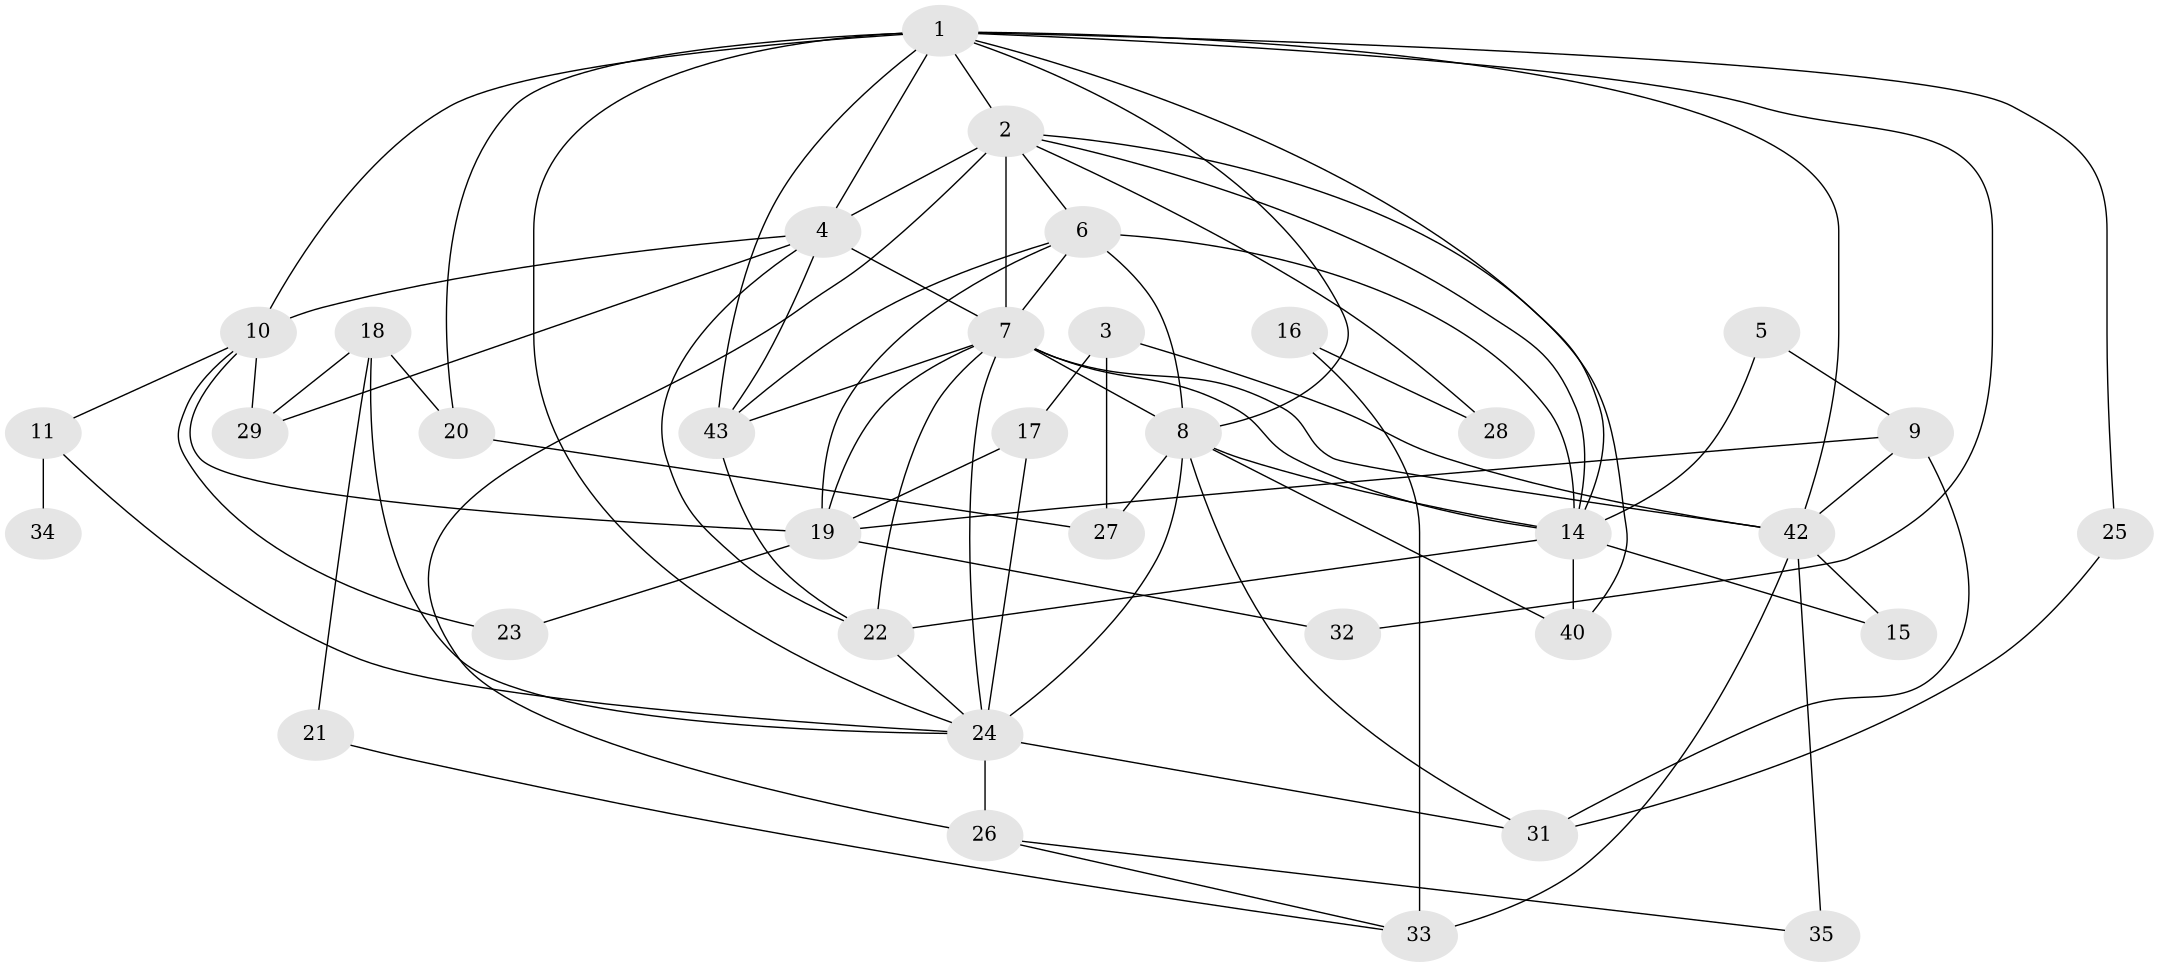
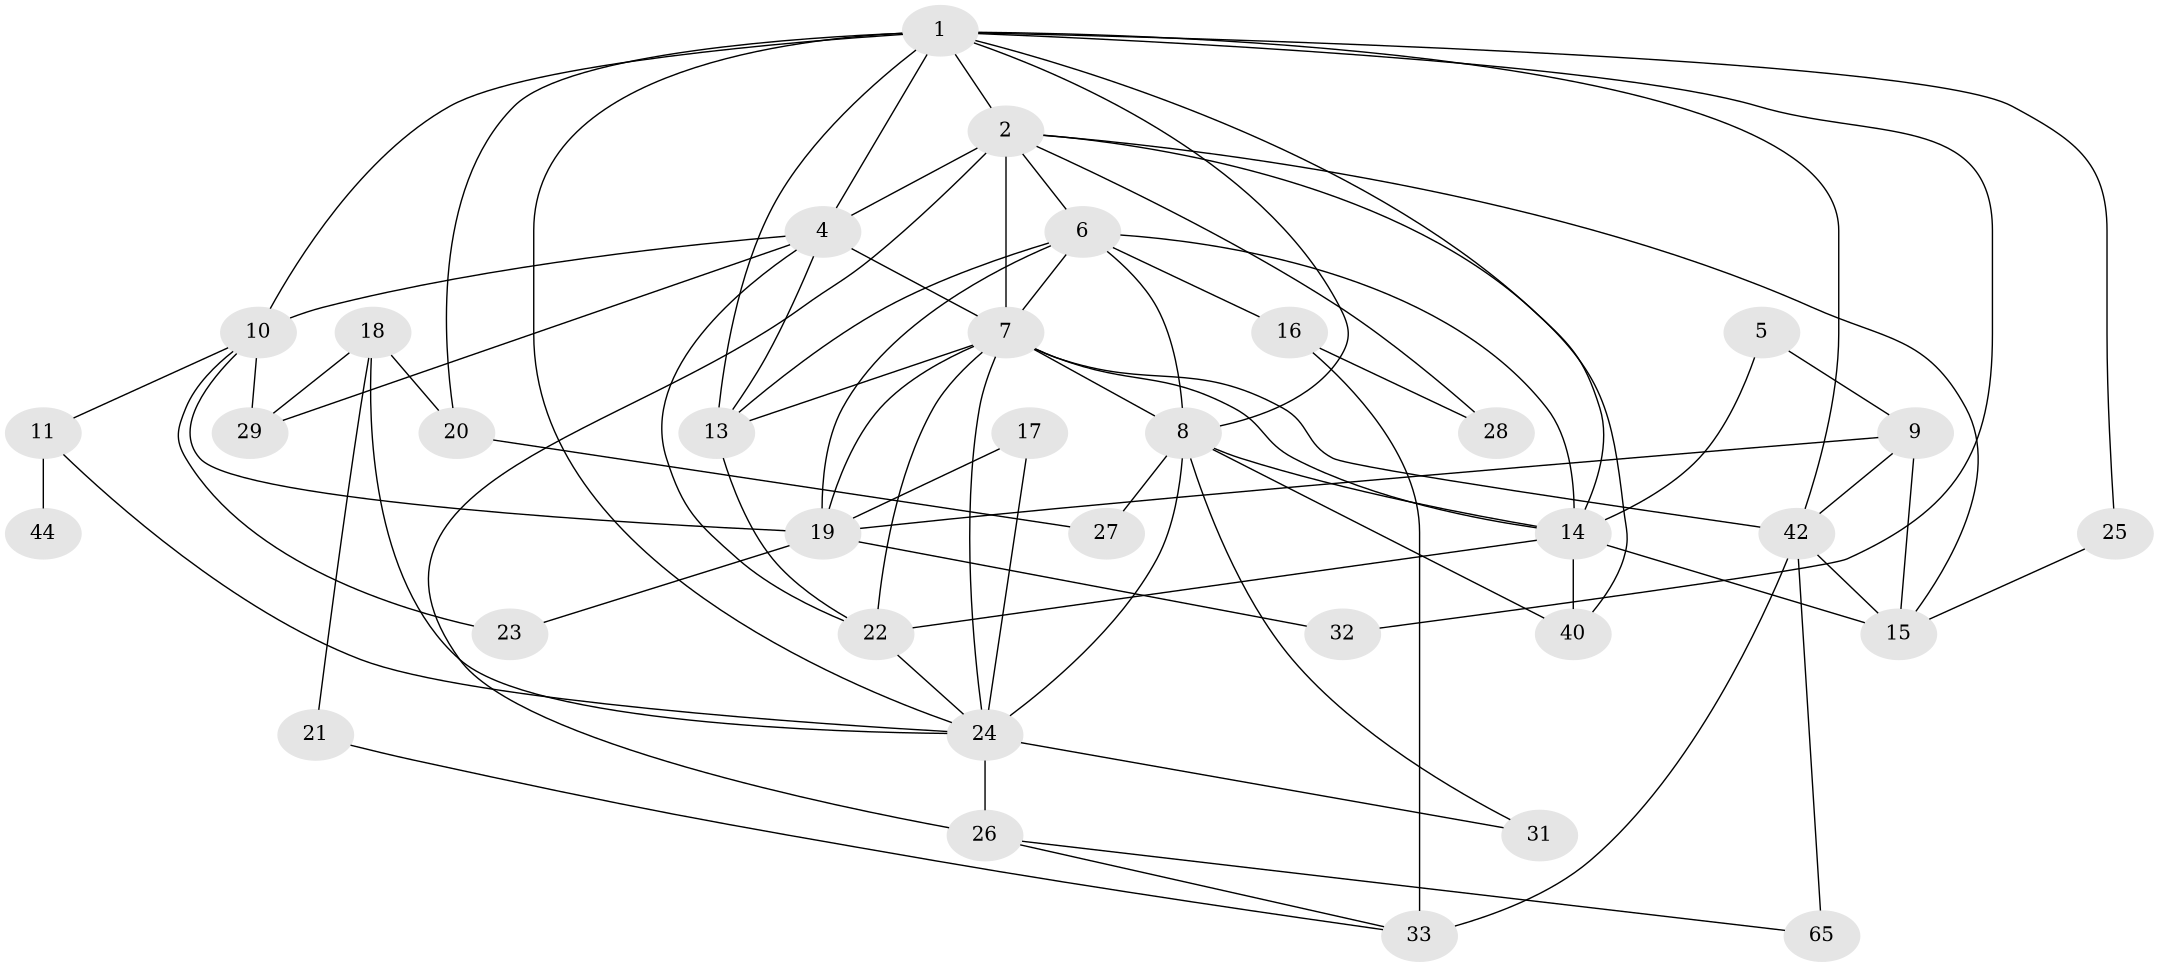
(1380, 253) -> (1633, 243)
none -> (1186, 282)
(1107, 333) -> none
(717, 433) -> (717, 433)
(43, 534) -> (43, 534)
(1858, 698) -> (1907, 537)
(1860, 732) -> (2007, 584)
(1822, 936) -> (1822, 936)
